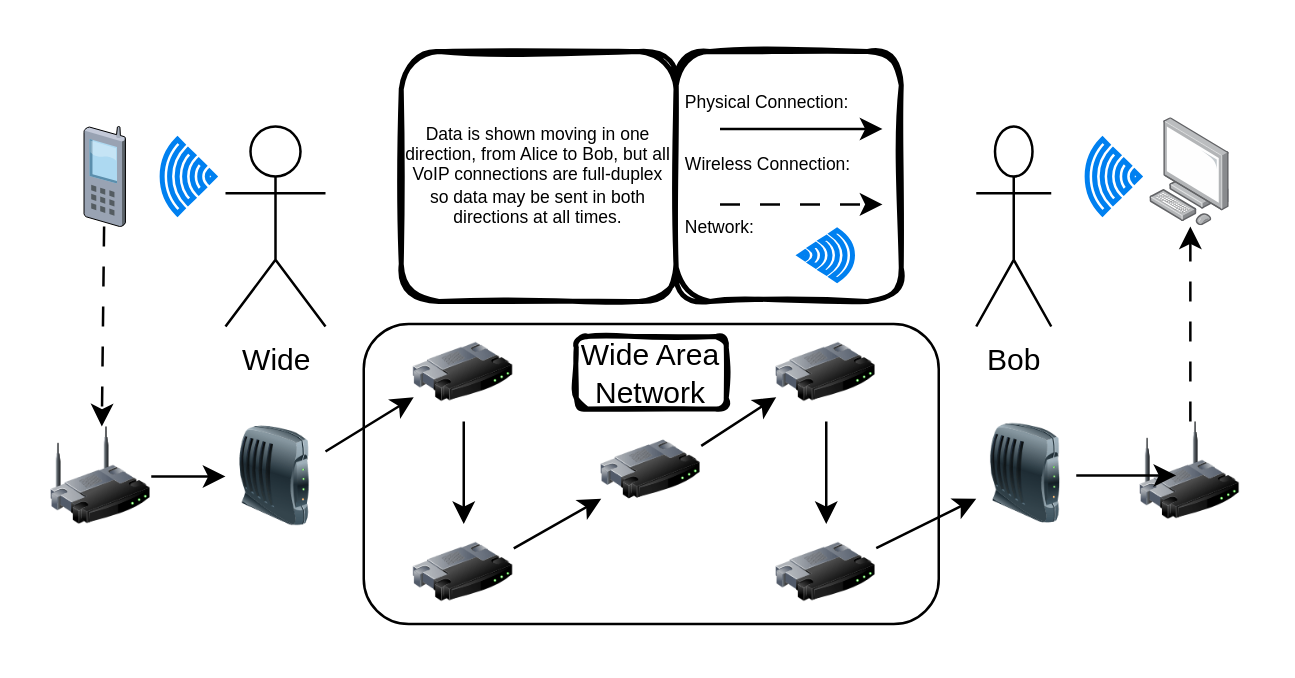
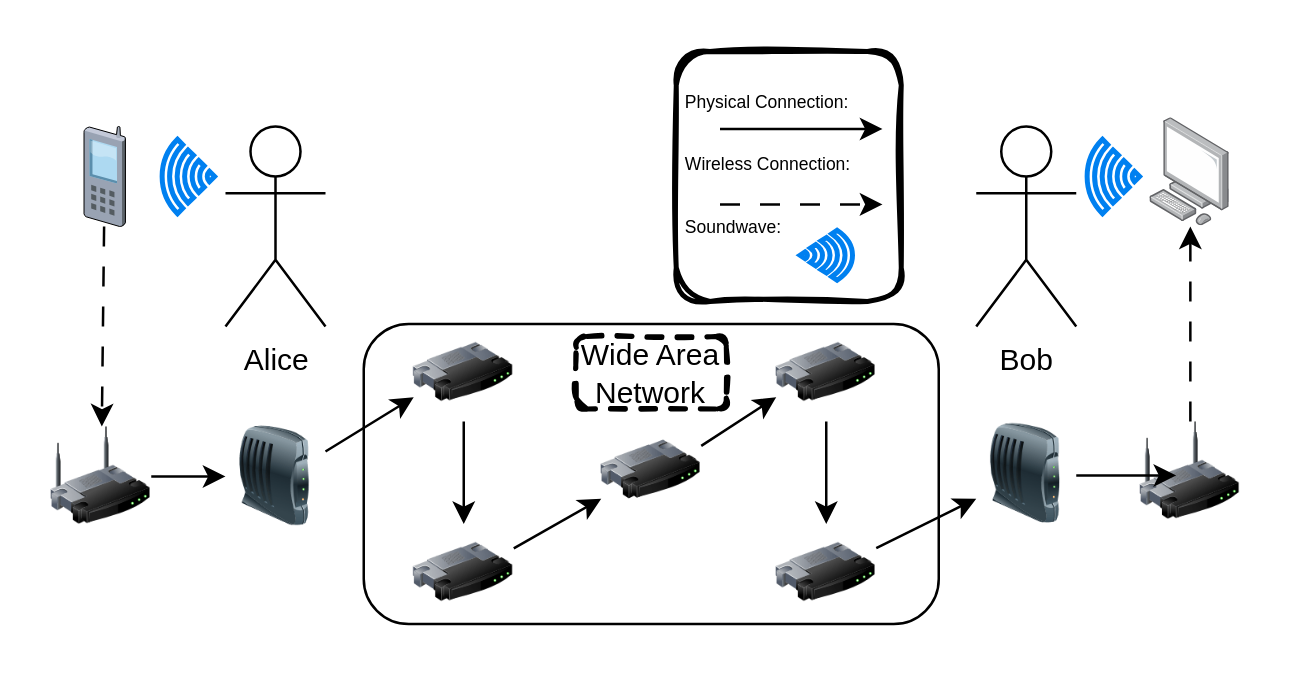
(539, 176) -> none
(768, 176) -> (768, 176)
(1014, 226) -> (1026, 226)
(278, 362) -> (278, 362)
(651, 373) -> (651, 373)
